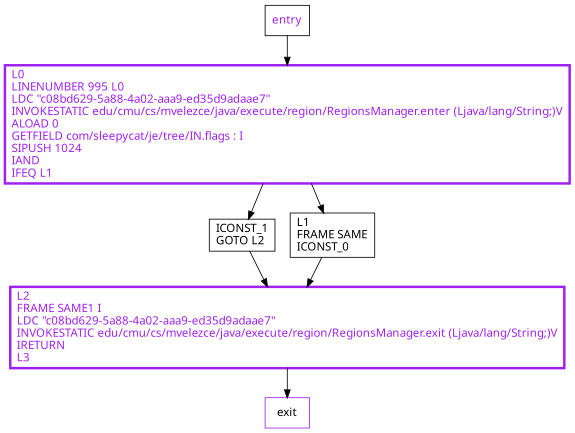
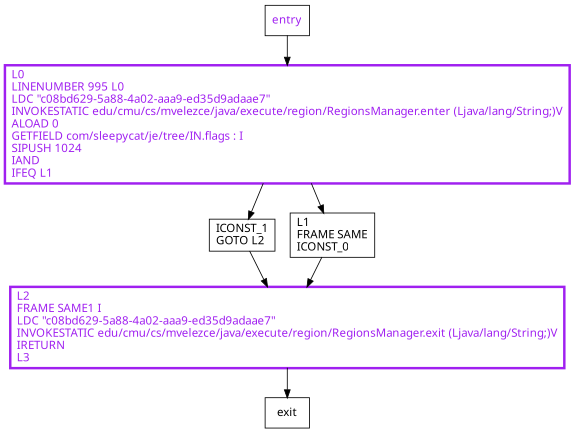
(287, 413) -> (287, 413)
